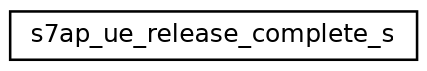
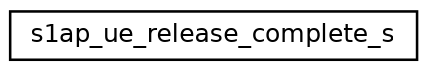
(214, 36) -> (214, 36)
